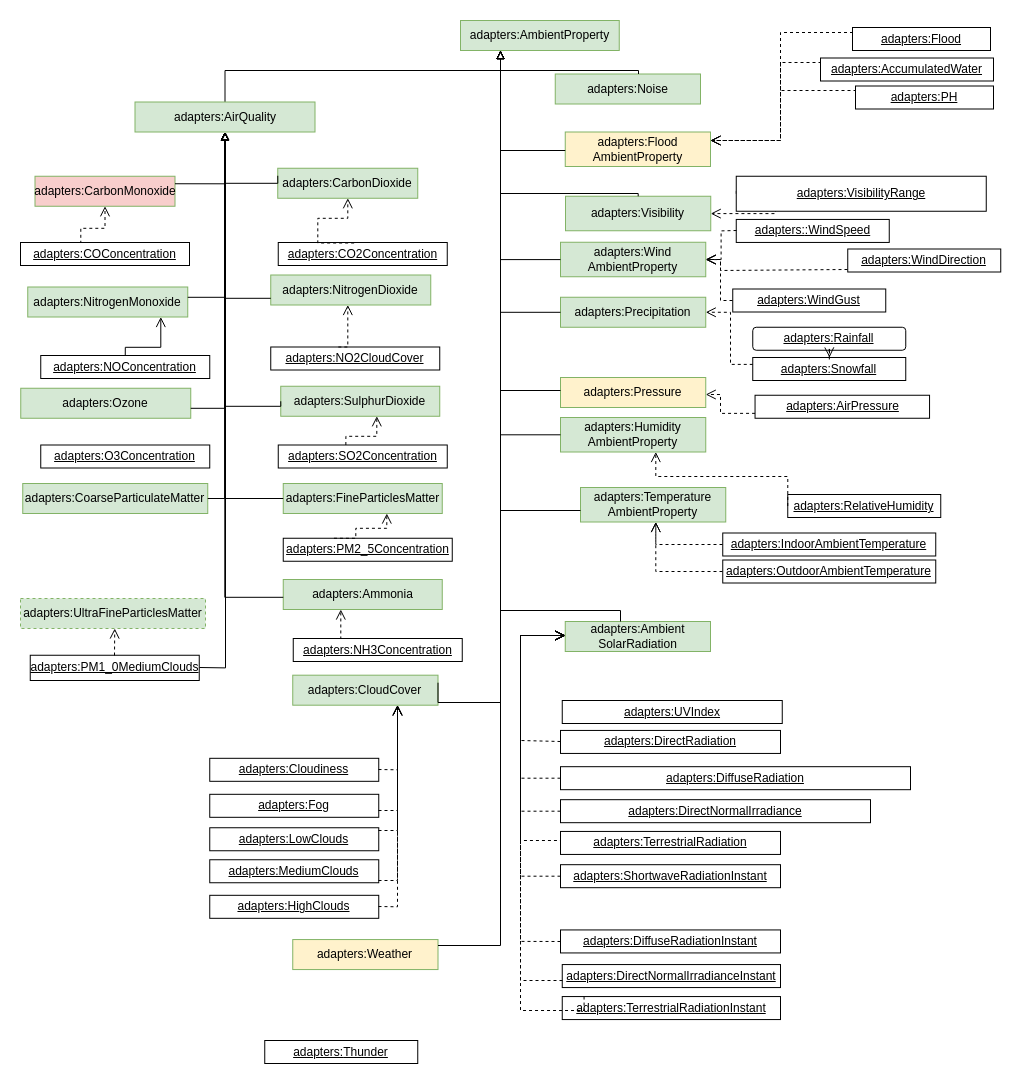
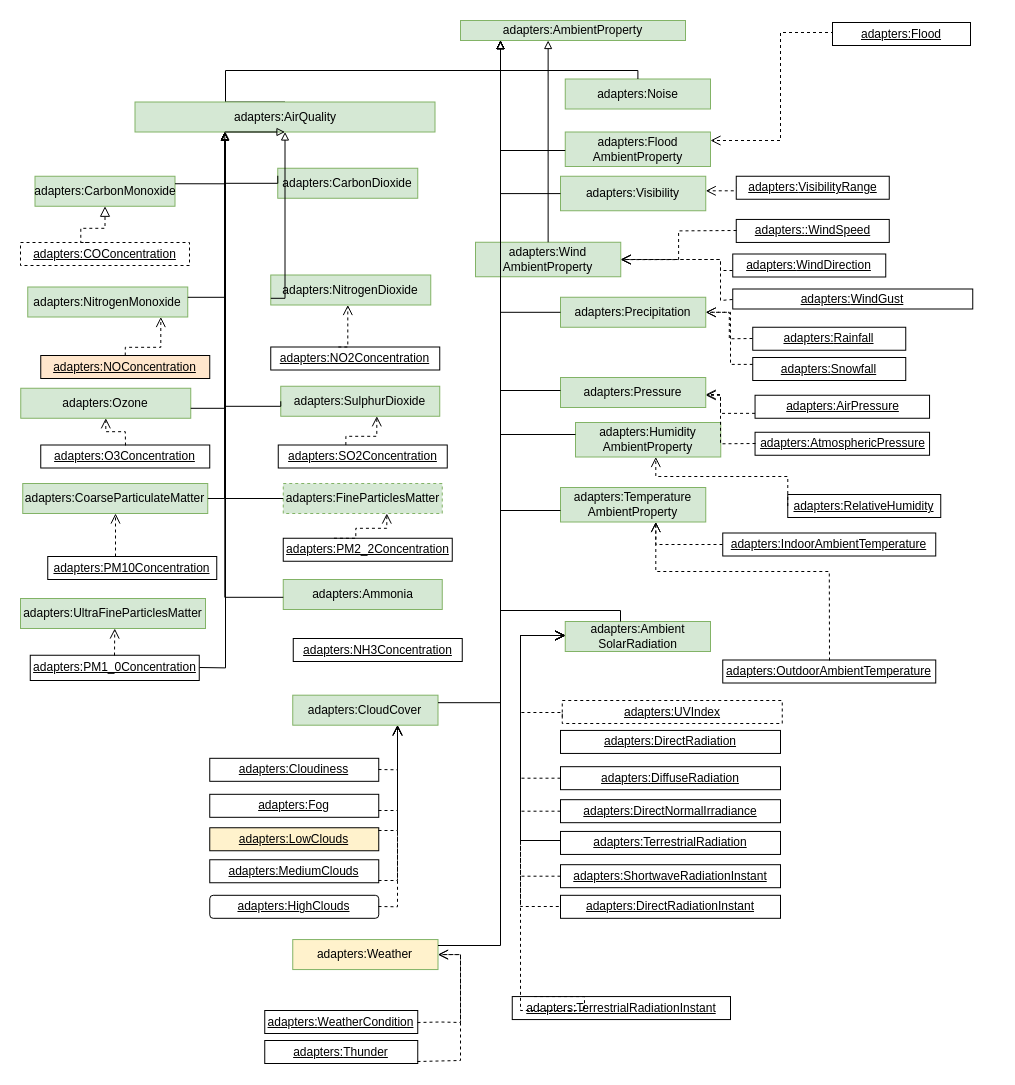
(540, 36) -> (573, 31)
(922, 39) -> (902, 34)
(810, 63) -> none
(907, 70) -> none
(628, 89) -> (638, 94)
(828, 91) -> none
(925, 98) -> none
(225, 117) -> (285, 117)
(638, 149) -> (638, 149)
(105, 191) -> (105, 191)
(861, 194) -> (813, 188)
(105, 214) -> (105, 217)
(638, 214) -> (633, 194)
(318, 220) -> none
(105, 254) -> (105, 254)
(363, 254) -> none
(633, 260) -> (548, 260)
(924, 261) -> (809, 266)
(809, 301) -> (853, 299)
(829, 339) -> (829, 339)
(154, 347) -> (154, 347)
(829, 355) -> (742, 339)
(355, 359) -> (355, 359)
(125, 367) -> (125, 367)
(633, 393) -> (633, 393)
none -> (117, 432)
(633, 435) -> (648, 440)
none -> (721, 444)
none -> (842, 444)
(363, 499) -> (363, 499)
(653, 505) -> (633, 505)
none -> (116, 536)
(368, 550) -> (368, 550)
none -> (132, 568)
(829, 572) -> (829, 672)
(113, 614) -> (113, 614)
(341, 626) -> none
(115, 668) -> (115, 668)
(365, 690) -> (365, 710)
(672, 712) -> (672, 712)
none -> (542, 713)
(542, 741) -> none
(736, 778) -> (671, 778)
(716, 811) -> (671, 811)
(294, 839) -> (294, 839)
(547, 841) -> (547, 841)
(294, 907) -> (294, 907)
none -> (549, 907)
none -> (671, 907)
(542, 941) -> none
(671, 941) -> none
(671, 976) -> none
(543, 981) -> none
(671, 1008) -> (621, 1008)
none -> (341, 1022)
none -> (441, 1022)
none -> (461, 1061)
